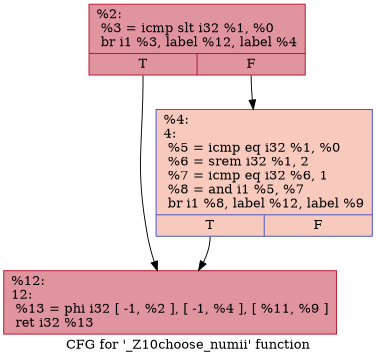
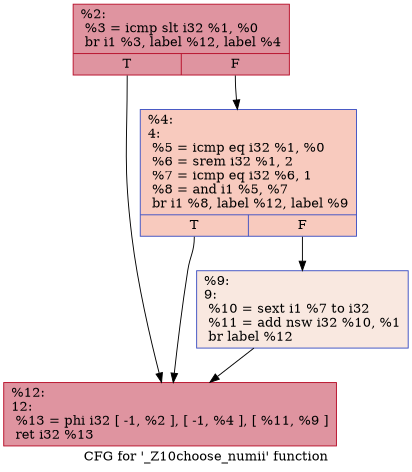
none -> (302, 309)
